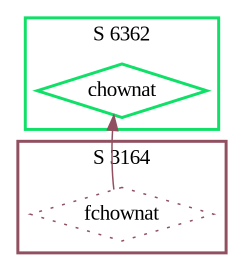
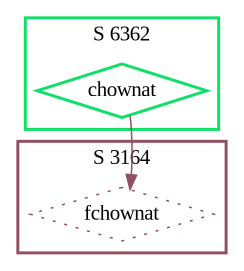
(112, 160) -> (132, 151)
